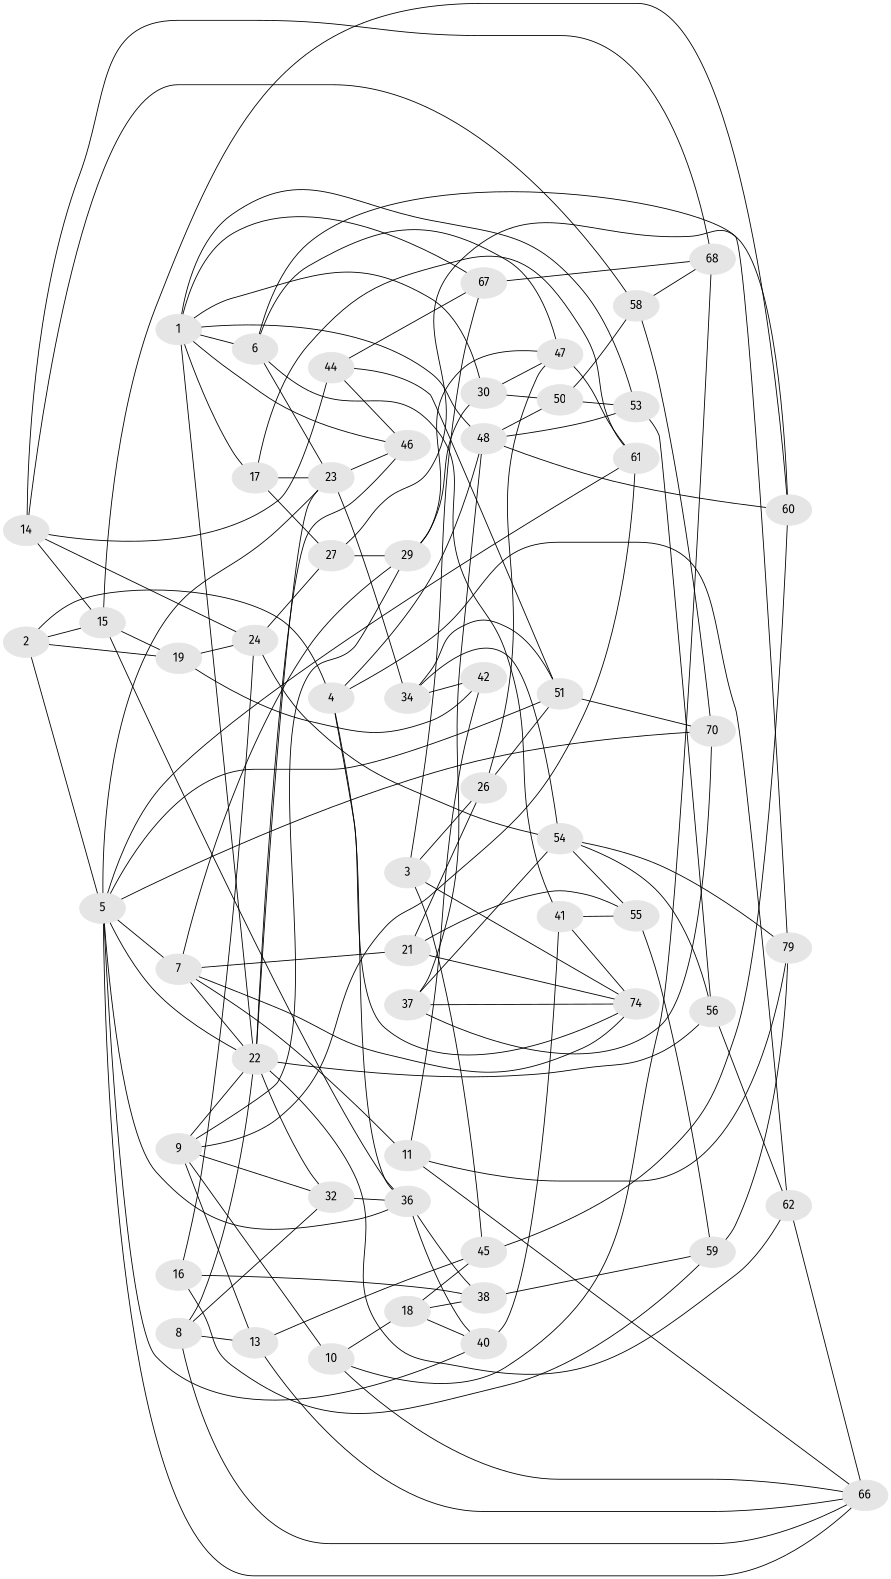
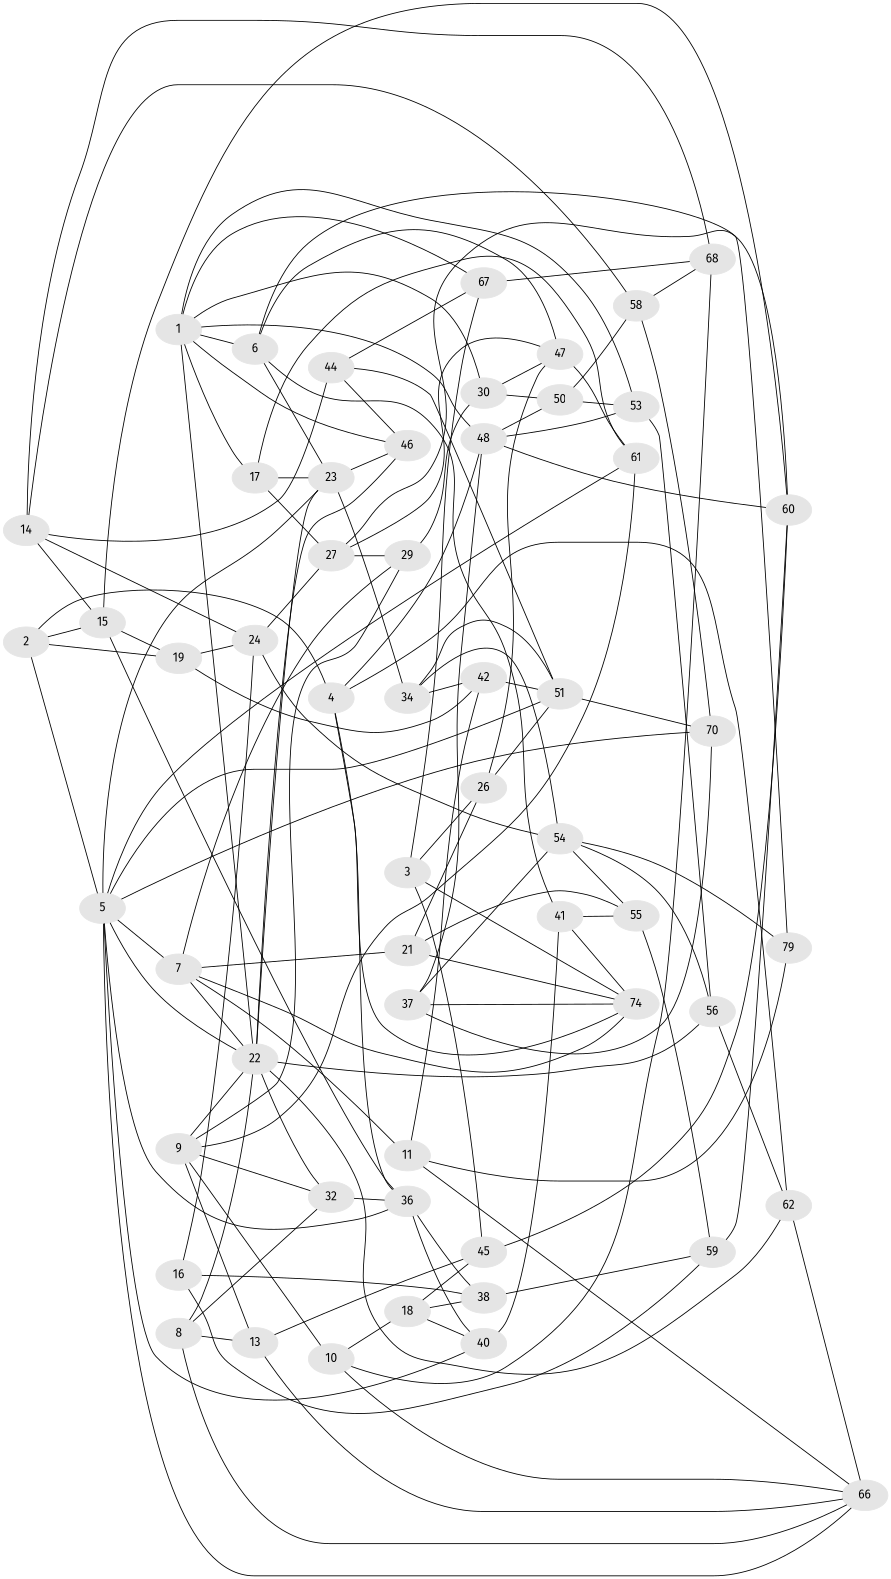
(437, 422) -> (439, 394)
none -> (522, 686)
(772, 1105) -> (759, 974)
